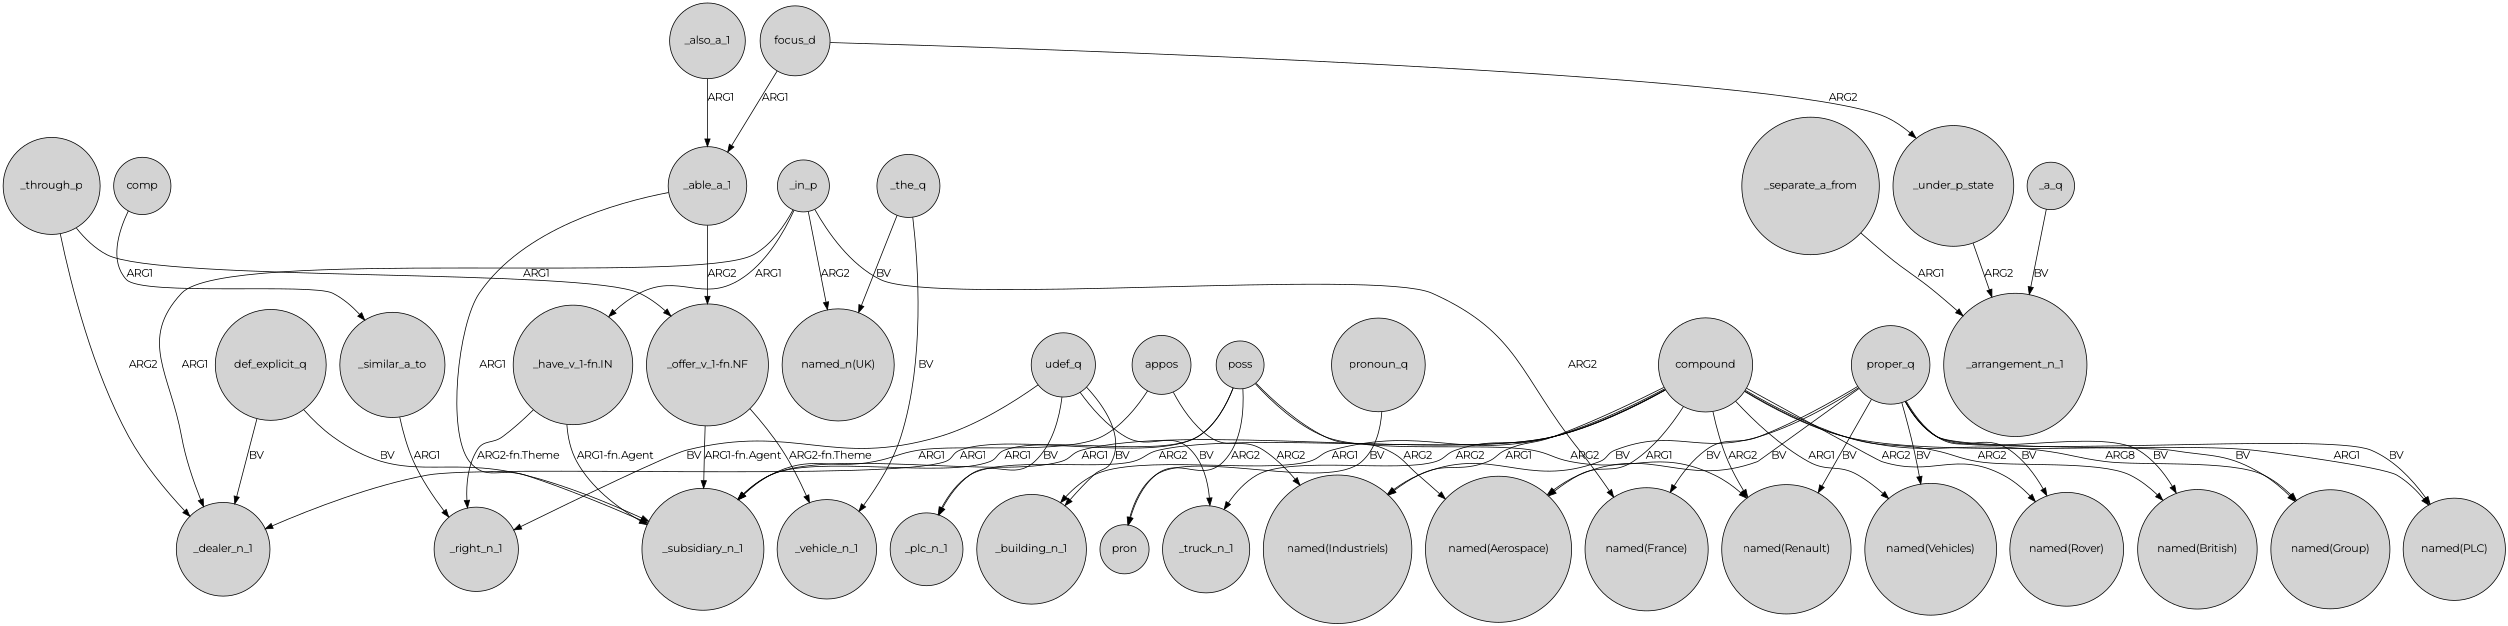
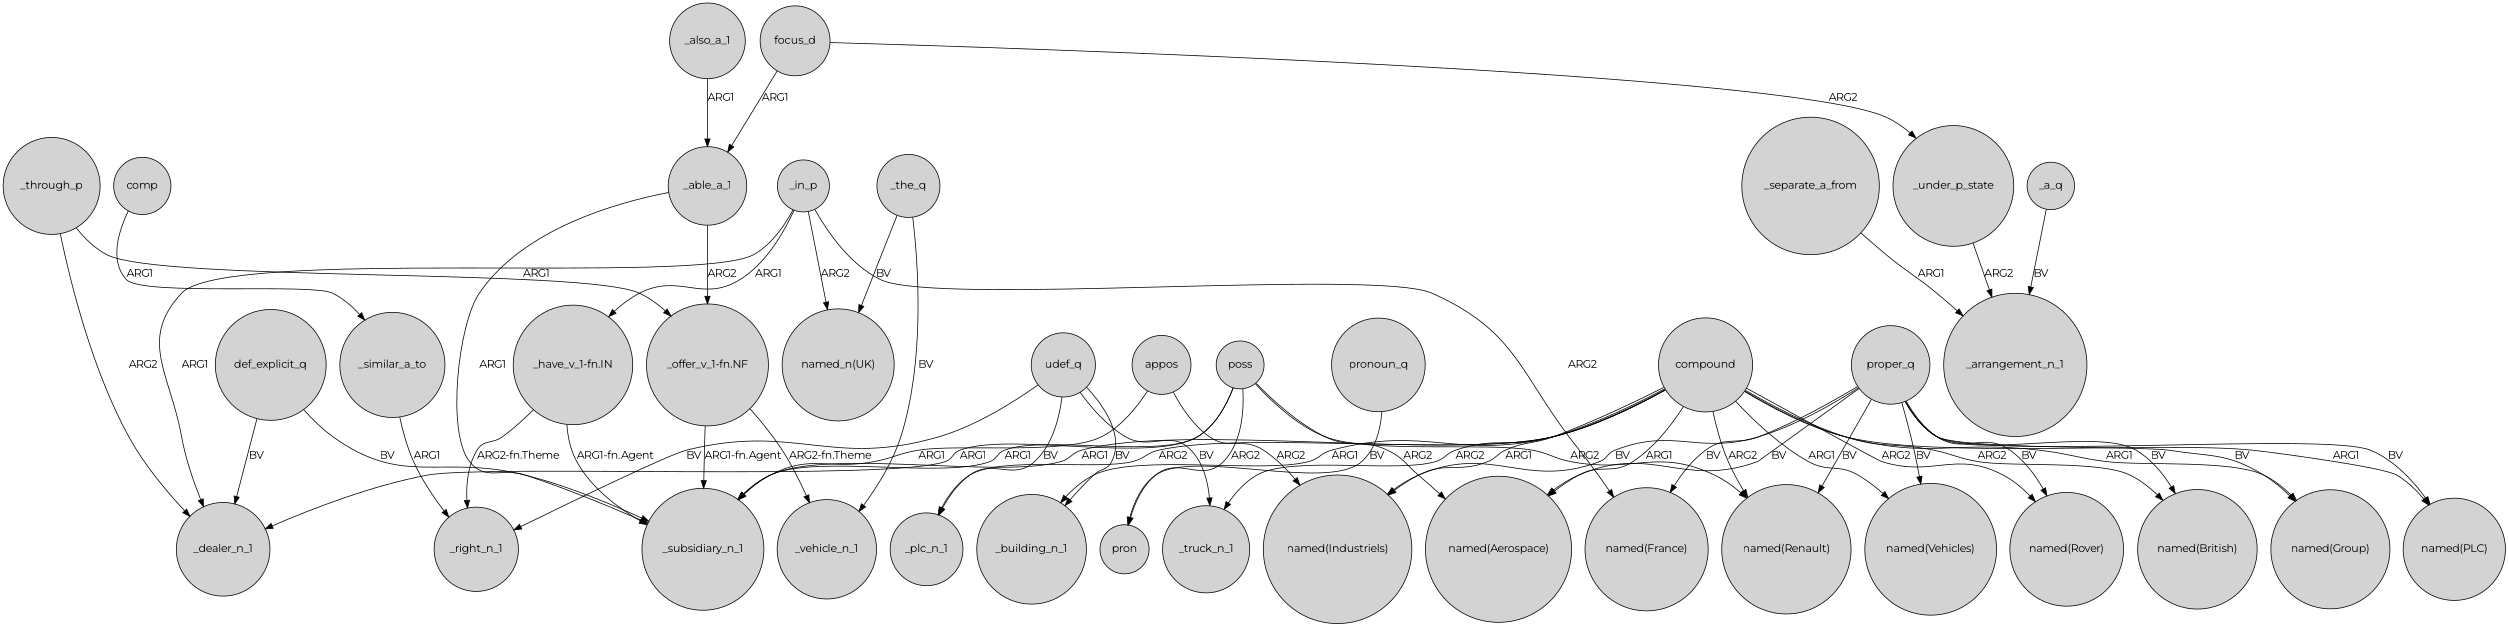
(2120, 456) -> (2120, 456)
